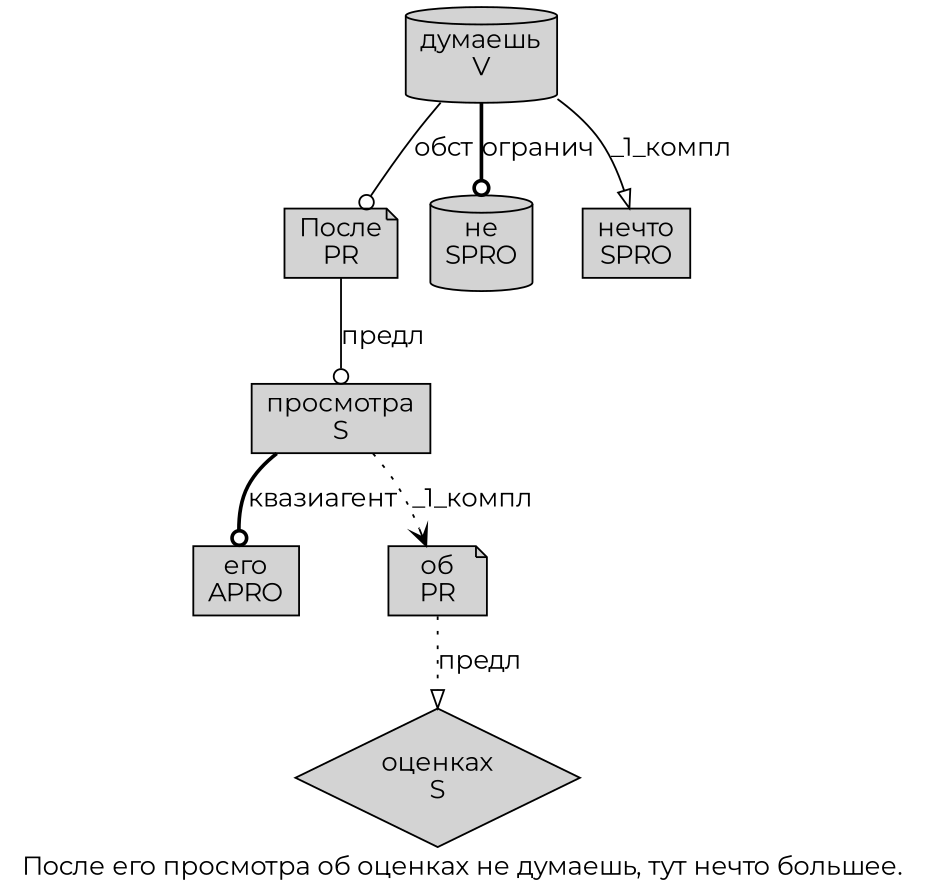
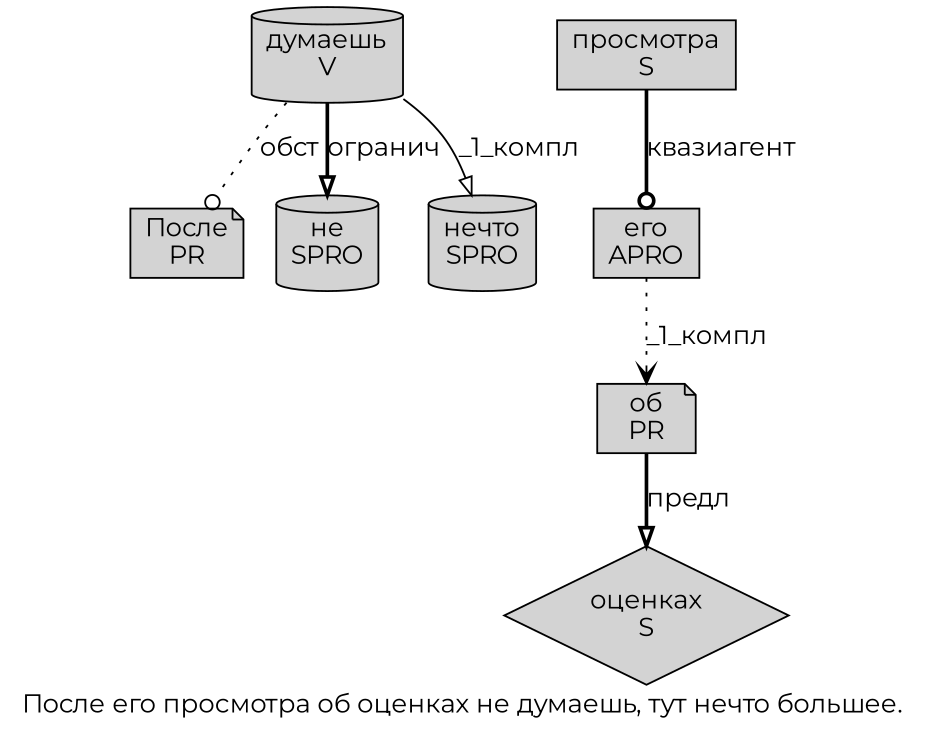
(481, 141) -> (327, 140)
(404, 148) -> (250, 148)
(636, 243) -> (482, 243)
(341, 323) -> none
(399, 489) -> (646, 322)
(438, 653) -> (646, 491)
